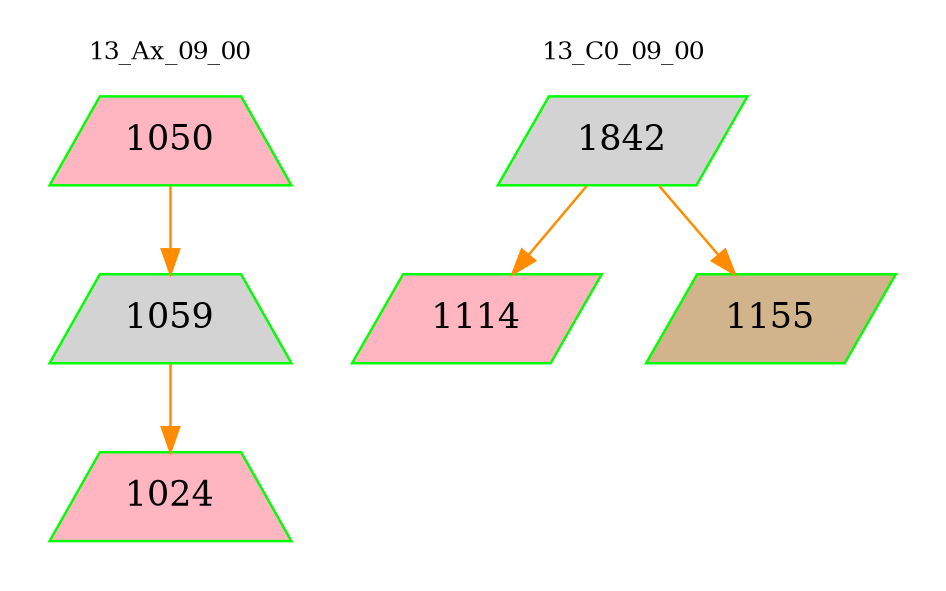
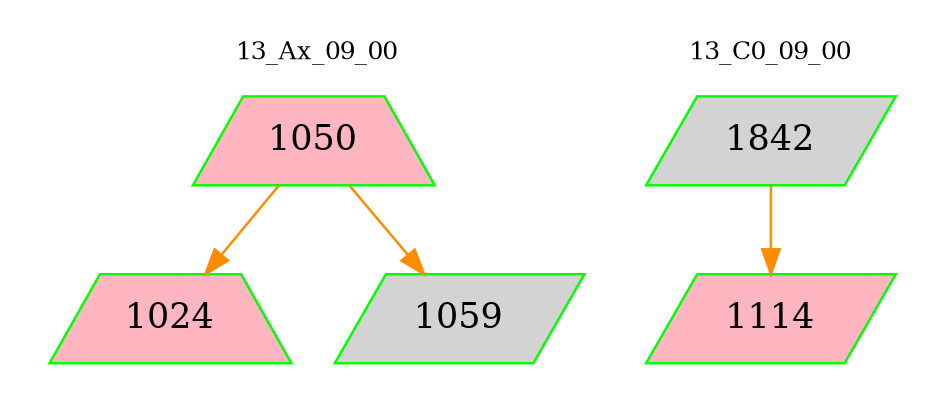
(170, 319) -> (460, 319)
(771, 319) -> none
(170, 396) -> (250, 220)
